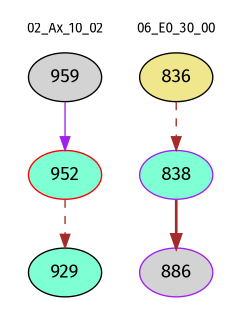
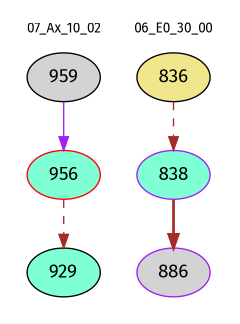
(66, 29) -> (64, 29)
(65, 175) -> (64, 175)
